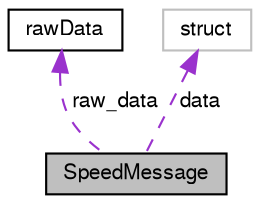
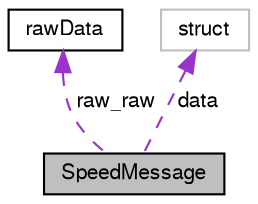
(114, 102) -> (115, 102)
